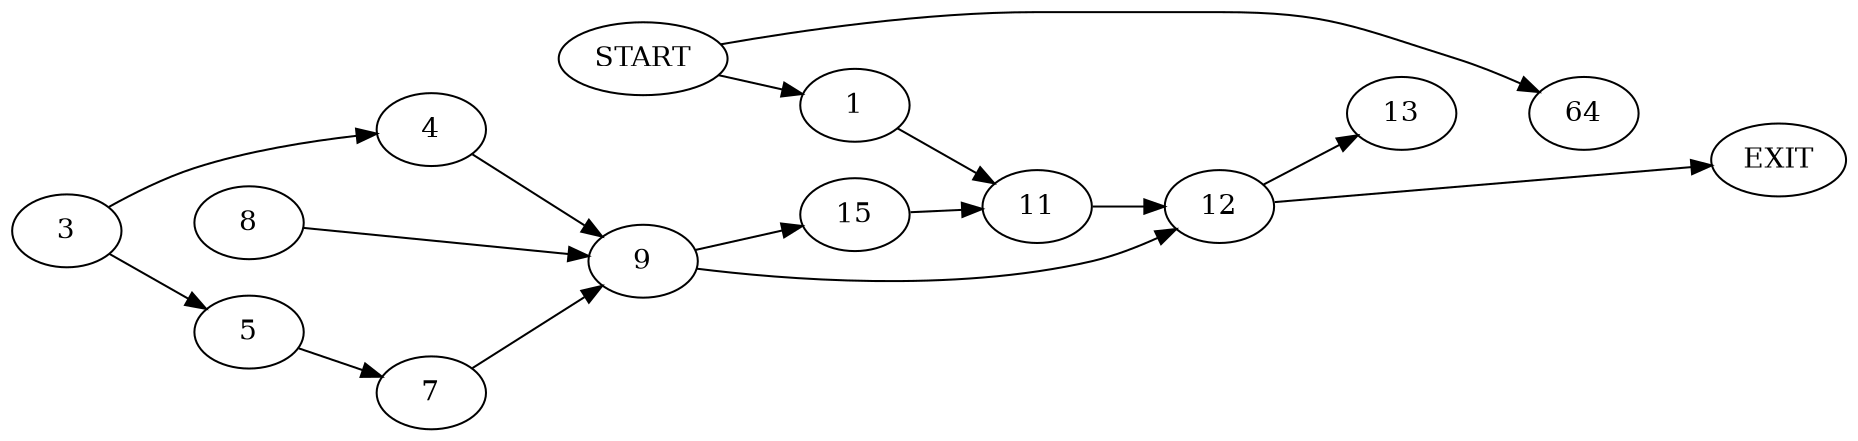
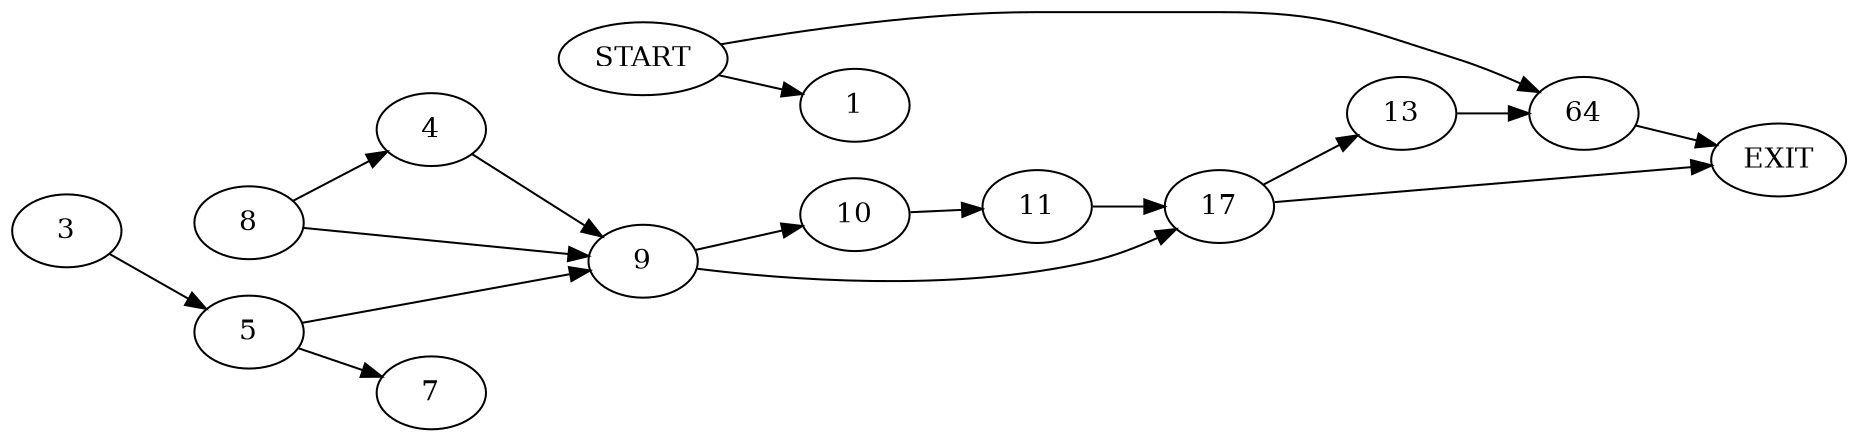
none -> (1483, 113)
none -> (1666, 133)
(937, 151) -> none
(229, 158) -> (331, 181)
(1219, 207) -> (1219, 207)
(855, 215) -> (855, 215)
(529, 333) -> (436, 299)
